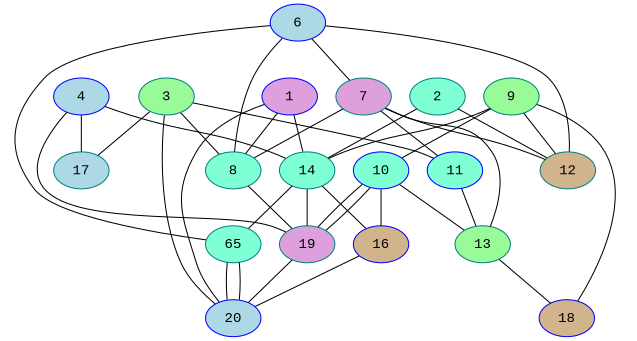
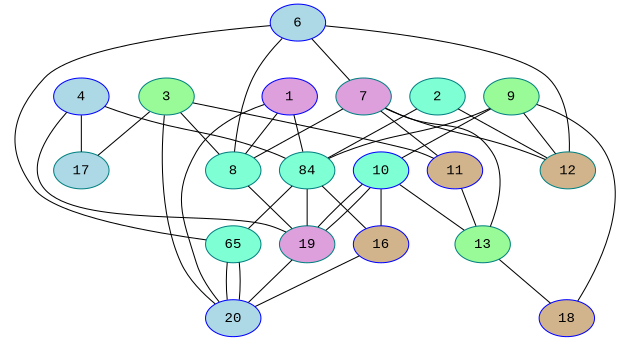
(307, 170) -> (307, 170)
(455, 170) -> (455, 170)
